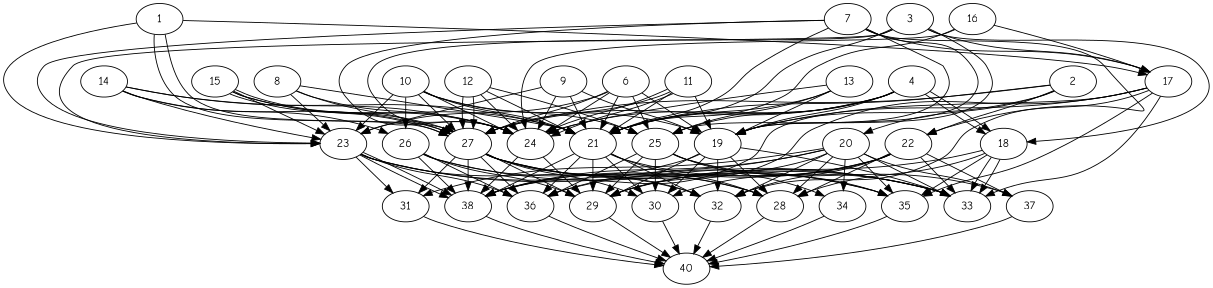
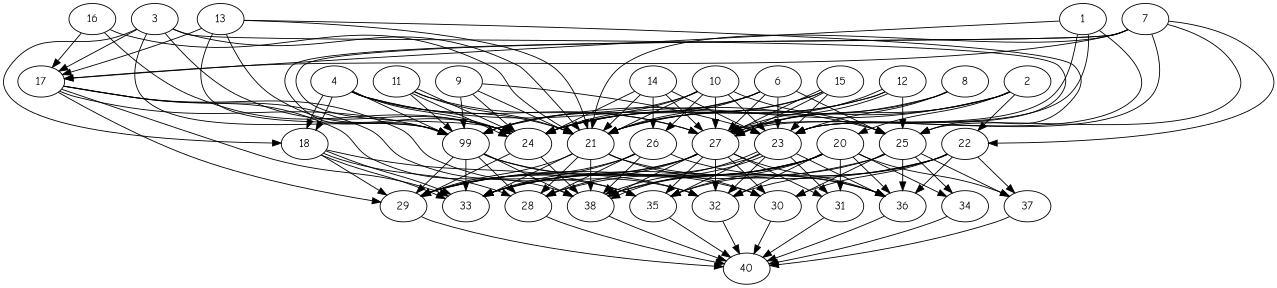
none -> (147, 48)
(367, 96) -> none
(718, 144) -> (466, 144)
(651, 173) -> none
(848, 173) -> none
